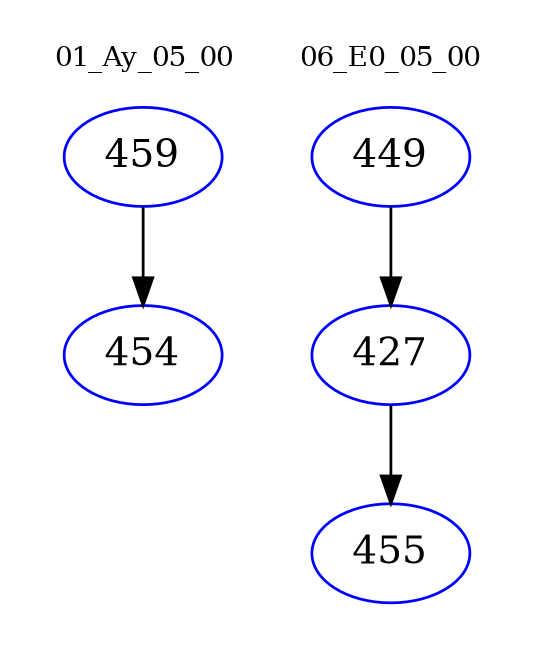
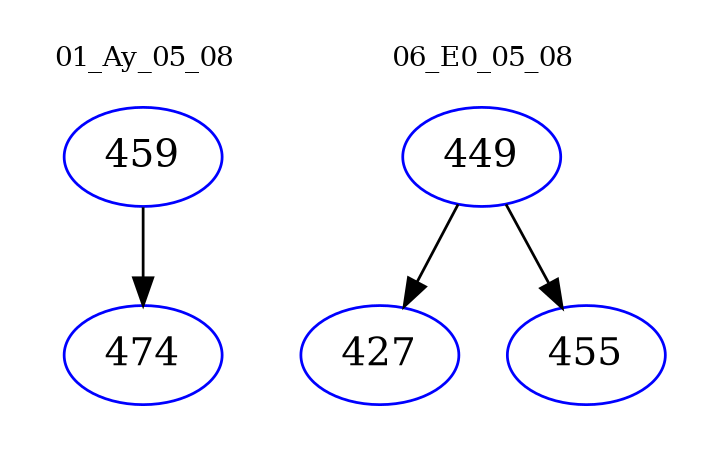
(145, 59) -> (145, 59)
(391, 59) -> (483, 59)
(143, 355) -> (143, 355)
(391, 441) -> (527, 244)
